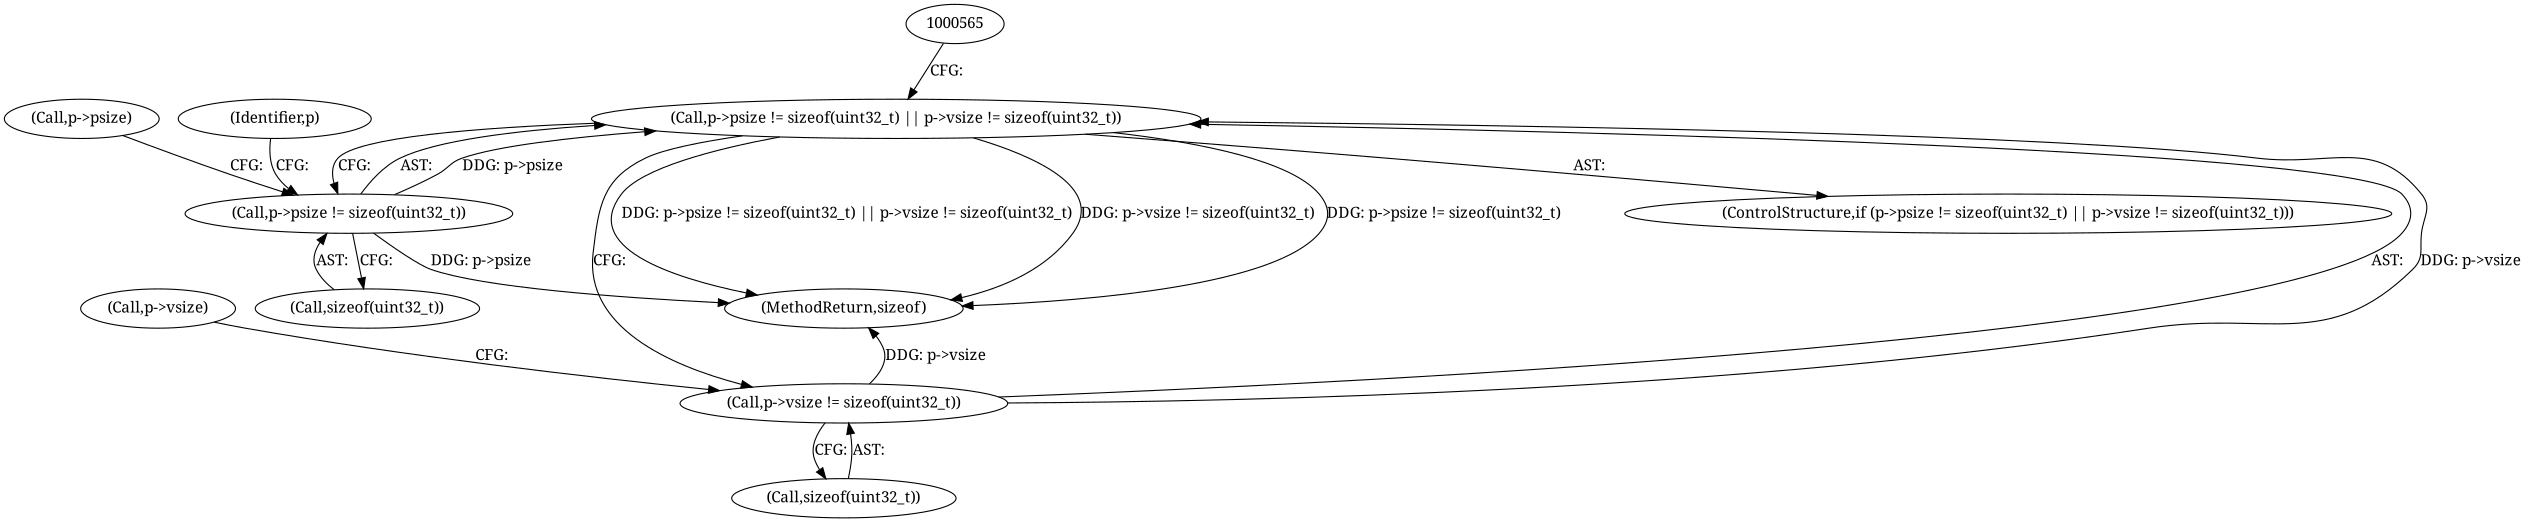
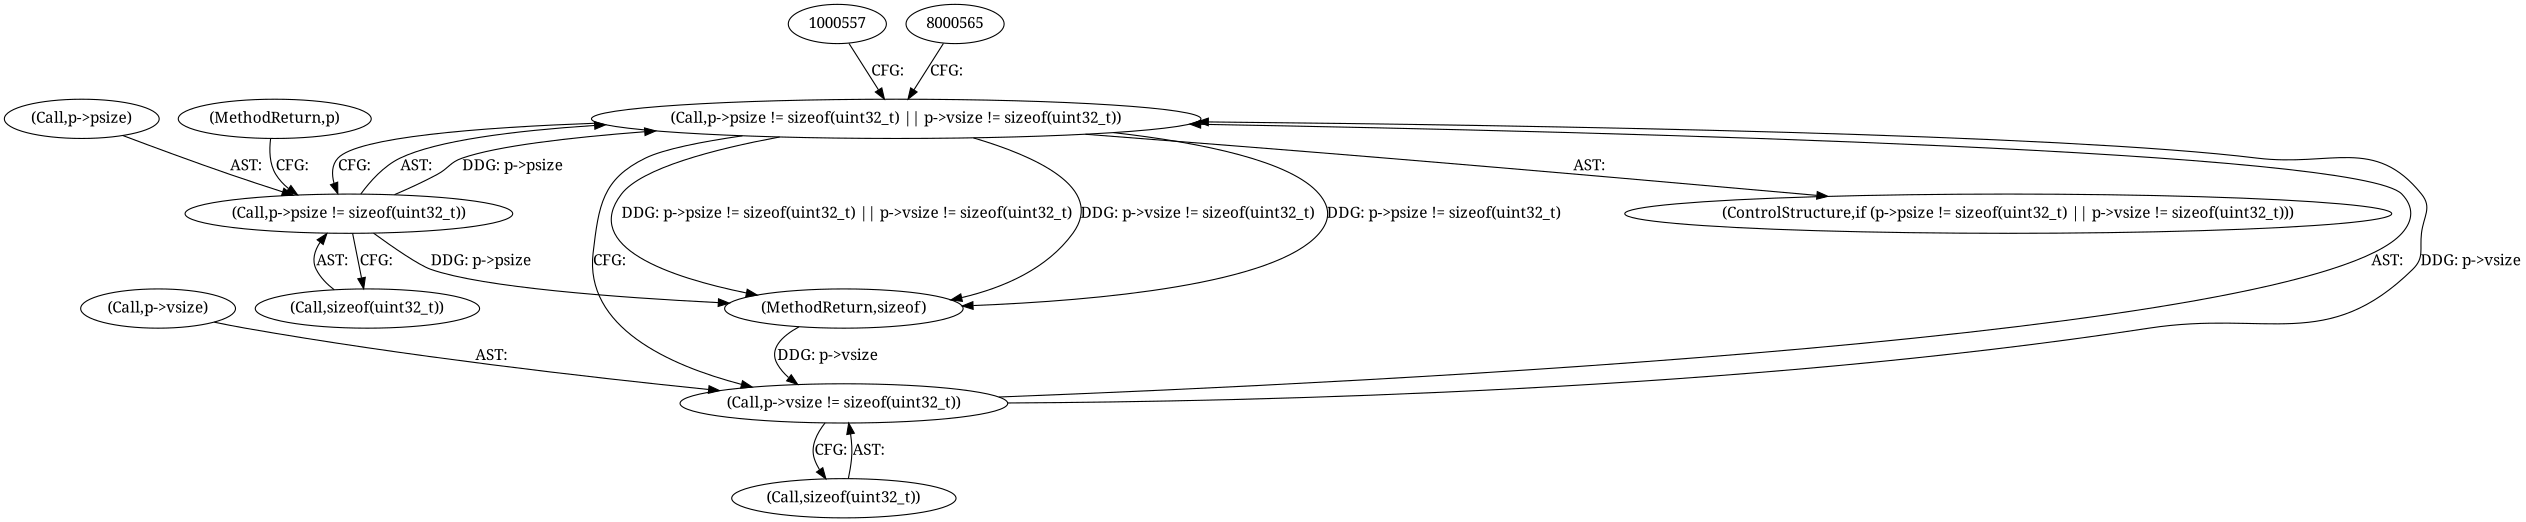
none -> (837, 24)
(955, 24) -> (955, 24)
(275, 119) -> (275, 119)
(249, 166) -> (249, 166)
(494, 356) -> (494, 356)
(884, 361) -> (776, 349)
